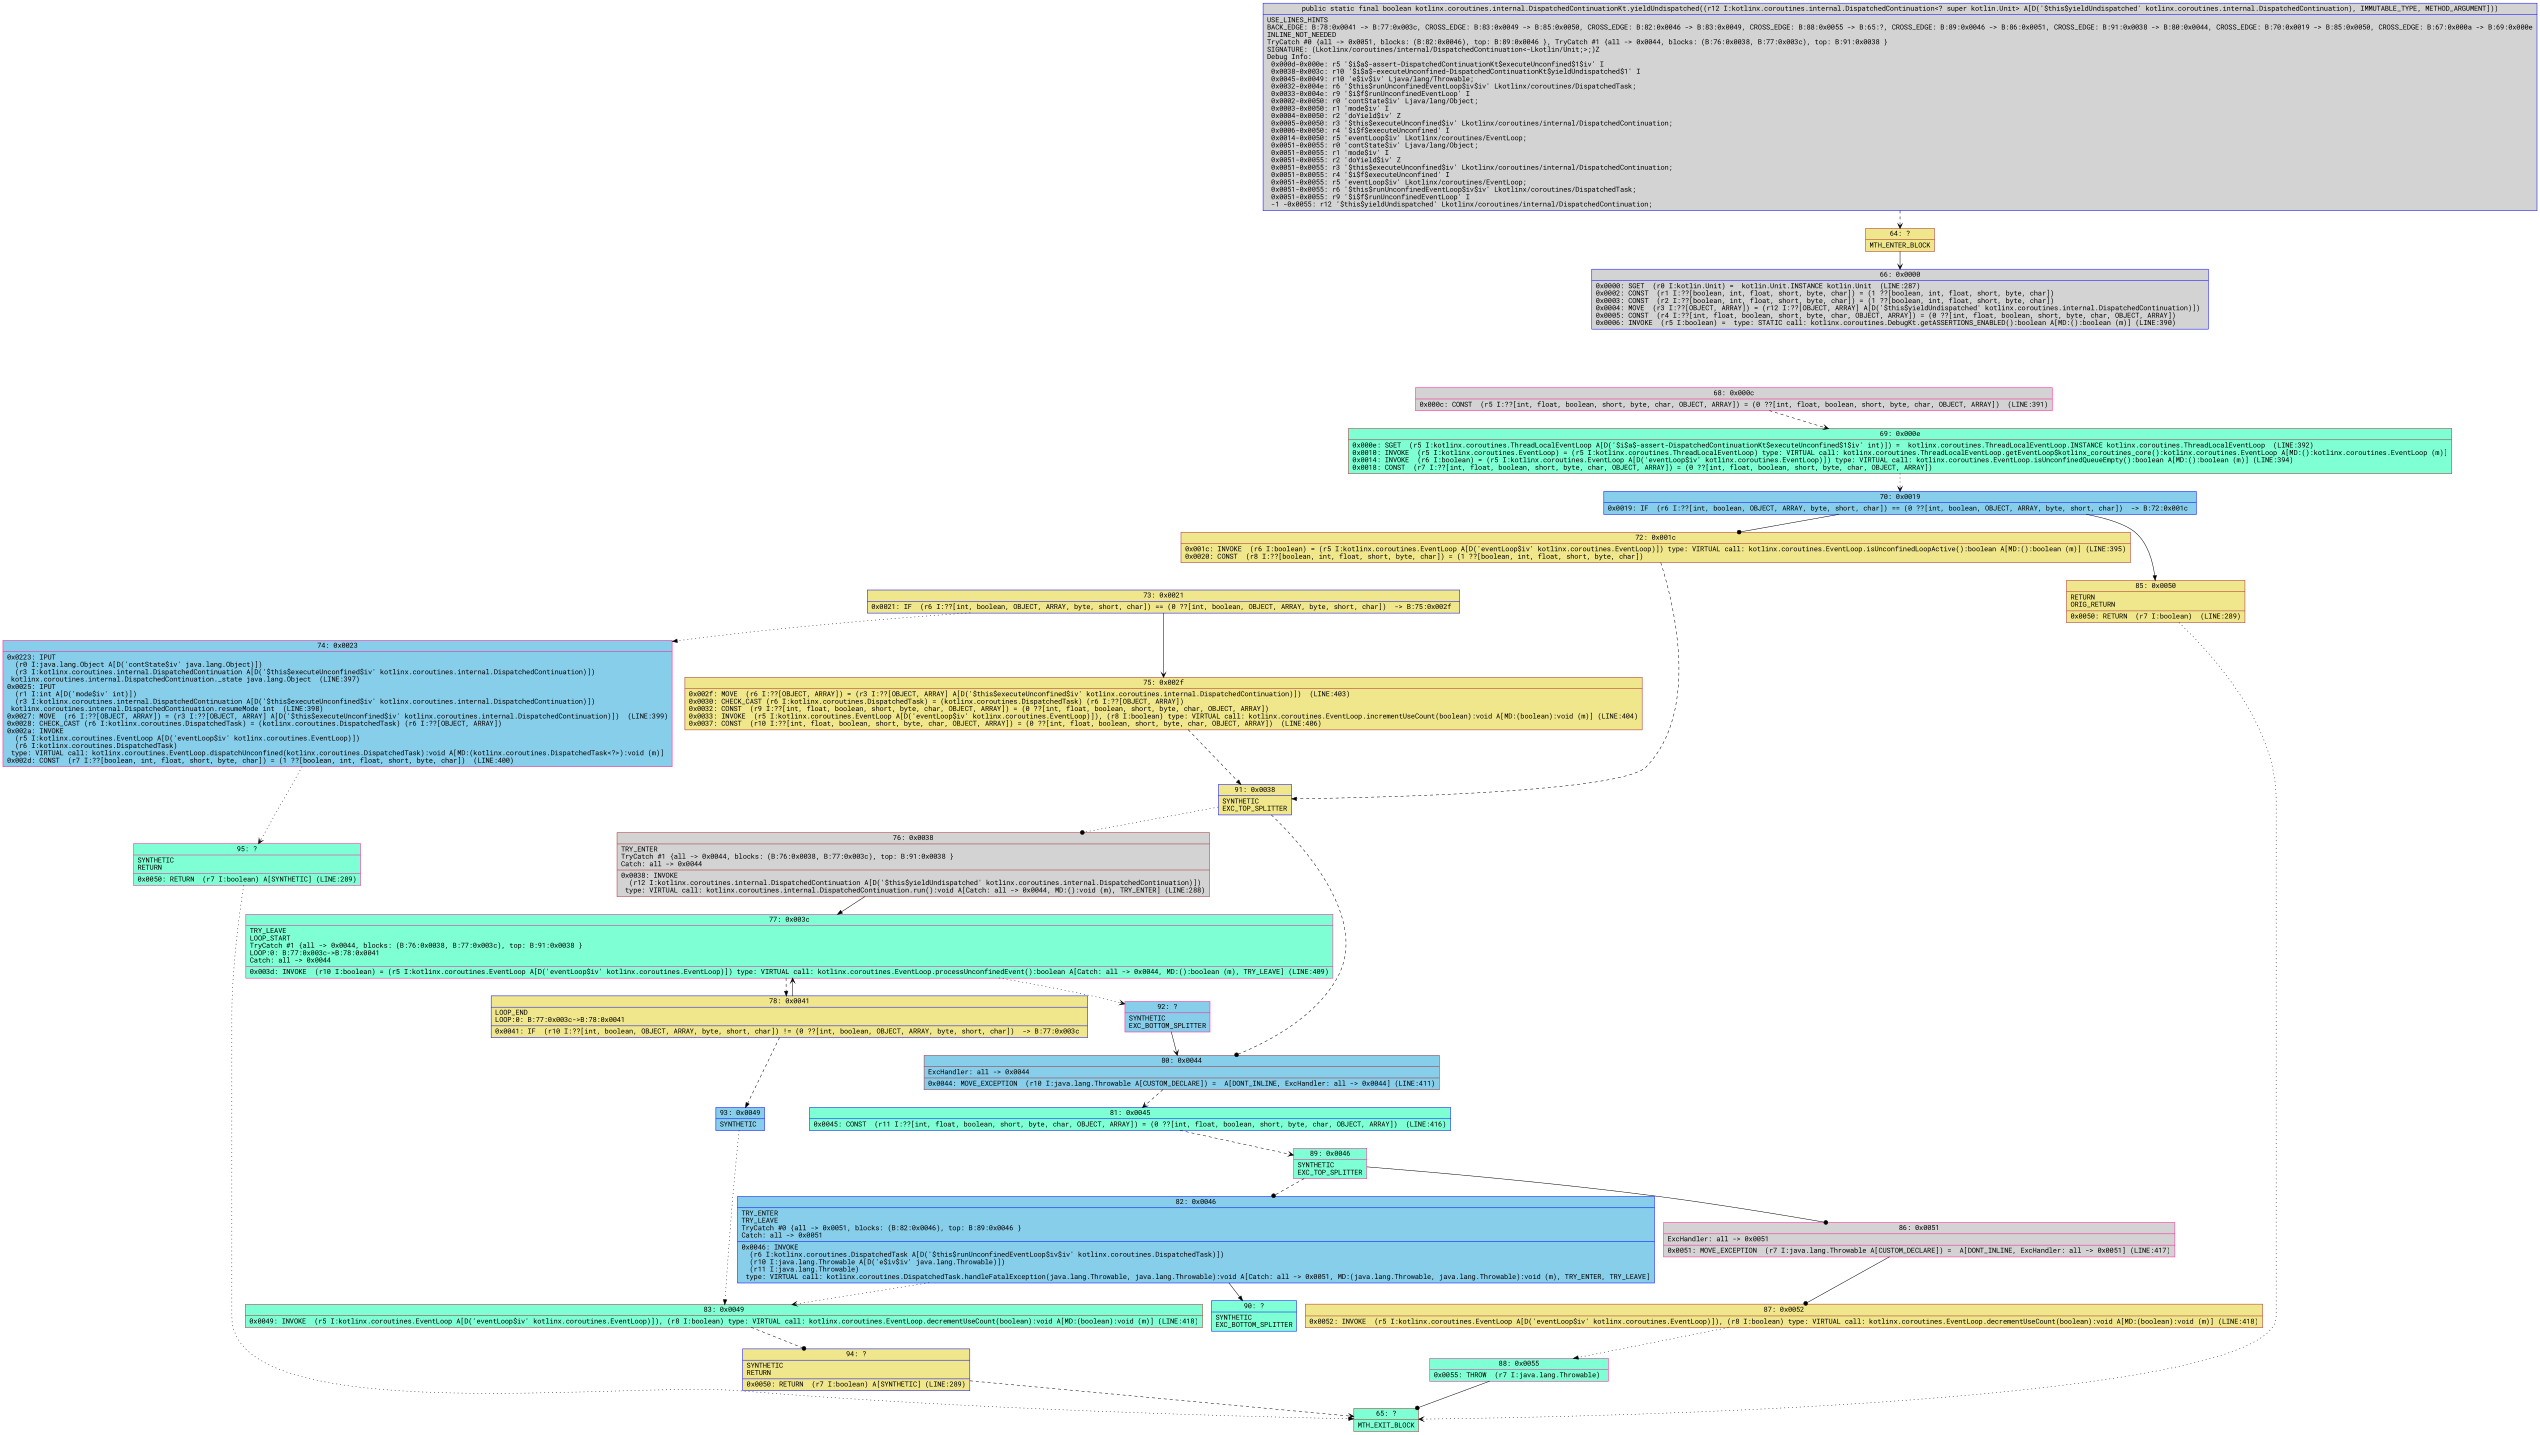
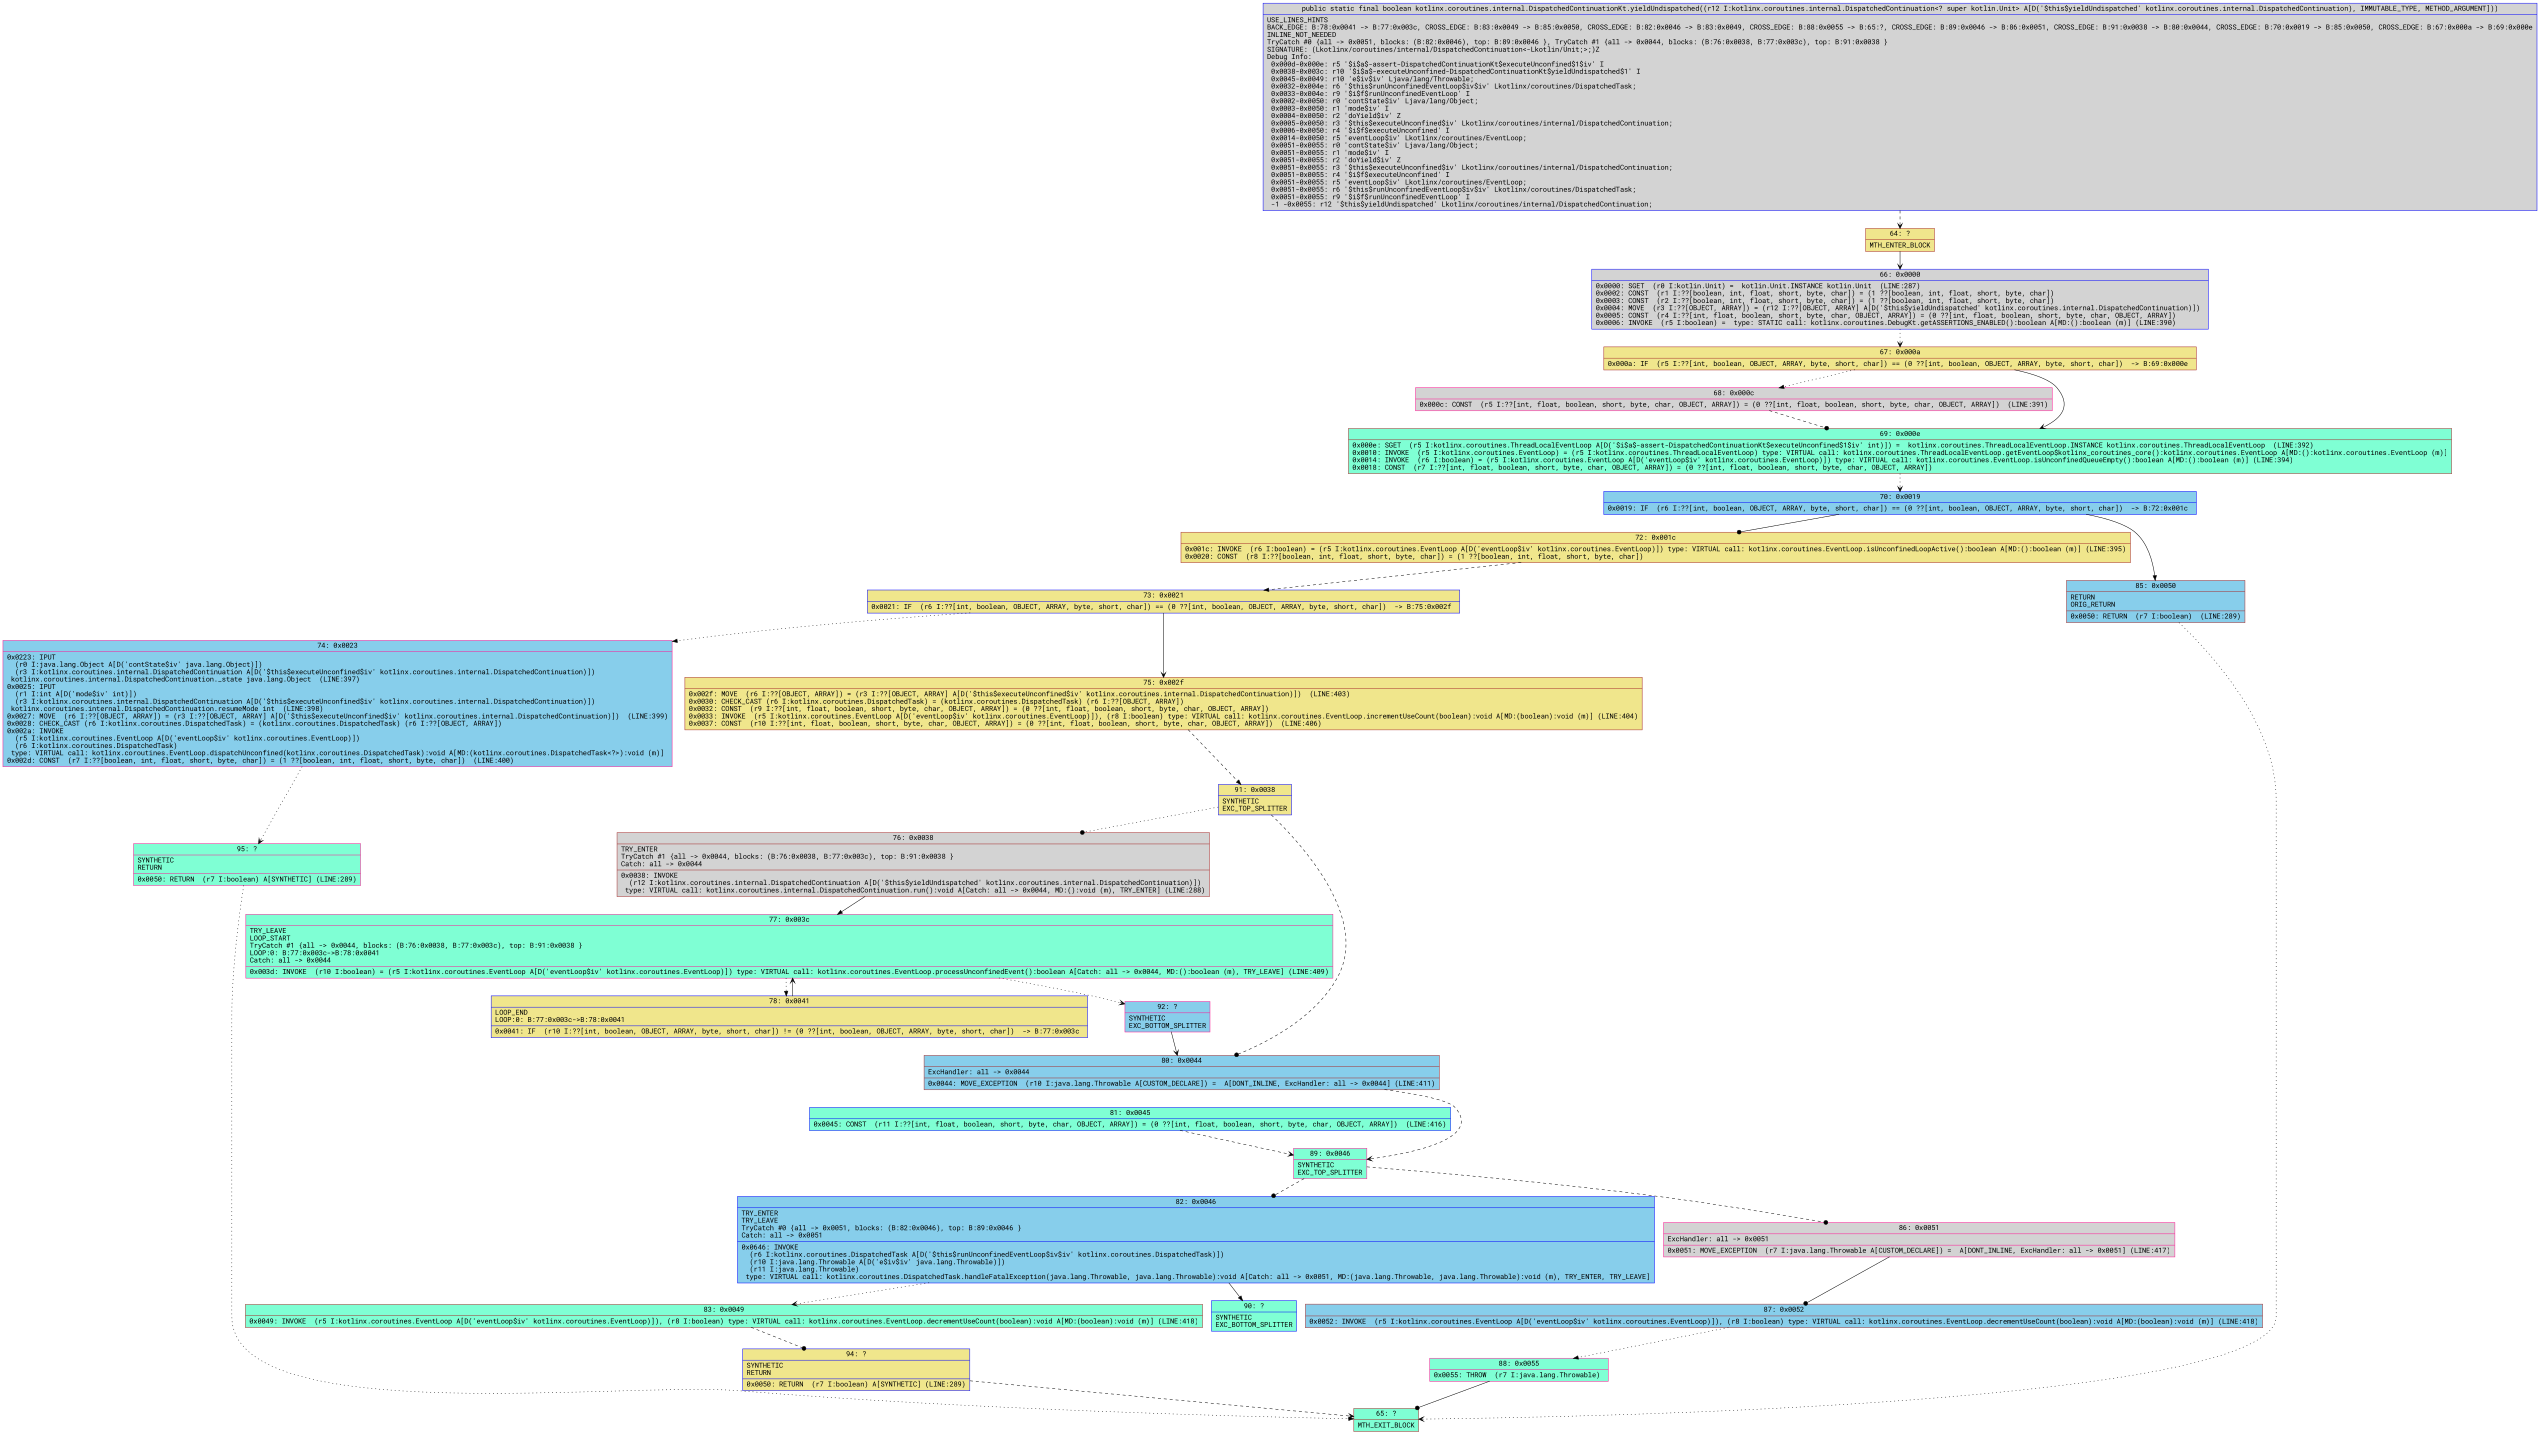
none -> (1900, 358)
(1797, 419) -> (1797, 419)
(2156, 602) -> (2156, 602)
(1579, 784) -> (1395, 576)
(786, 985) -> (786, 985)
(1155, 1097) -> (1460, 1128)
(740, 1119) -> none
(1596, 1189) -> (1596, 1189)
(774, 1247) -> (774, 1247)
(1784, 1316) -> (1784, 1316)
